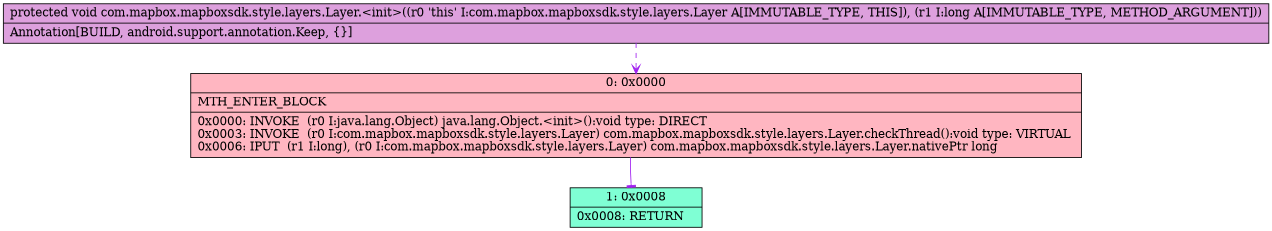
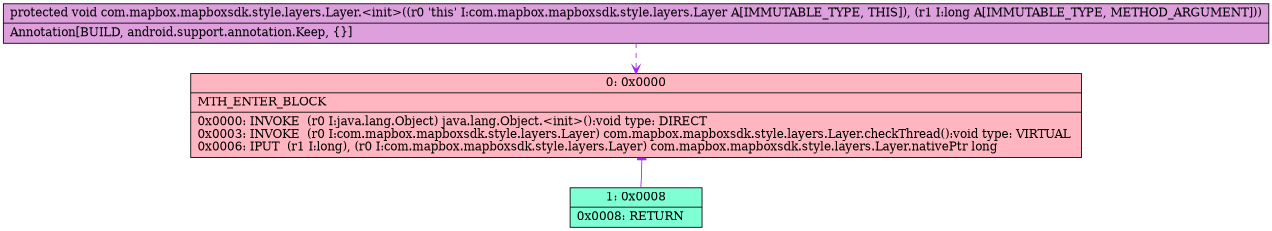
(631, 171) -> (642, 175)
